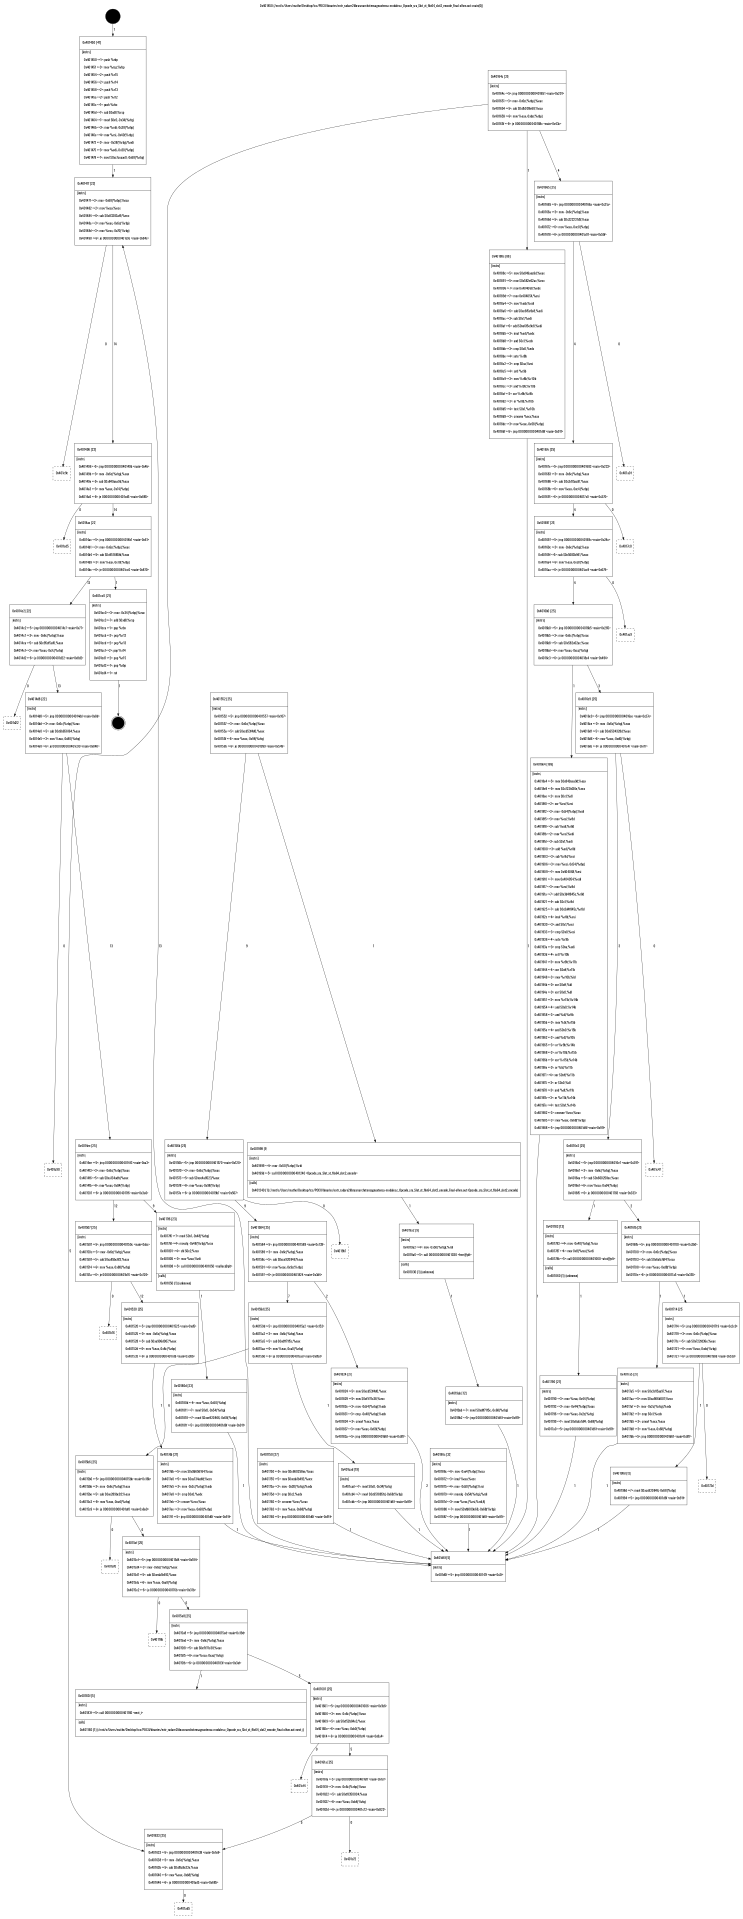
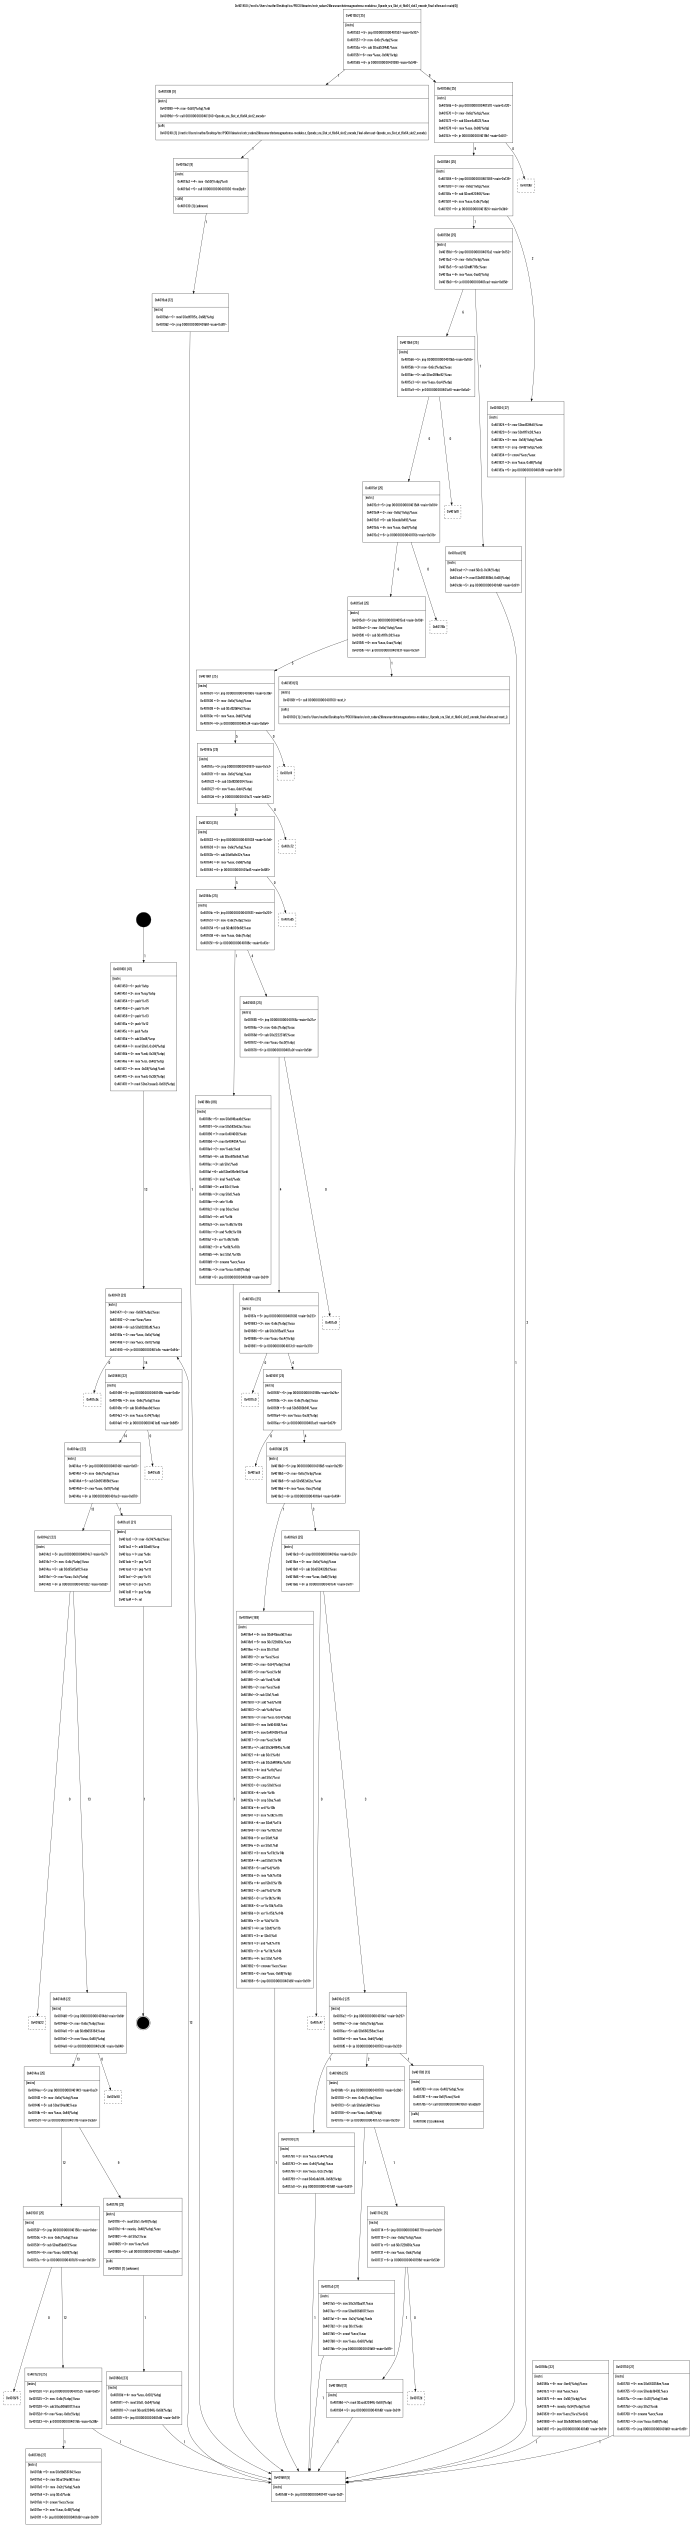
(114, 171) -> (146, 1190)
(72, 847) -> (235, 882)
(579, 1328) -> (317, 2090)
(324, 1553) -> (178, 2465)
